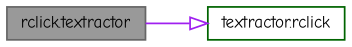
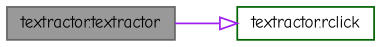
(76, 23) -> (91, 23)
